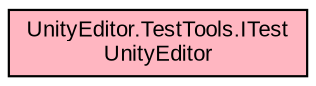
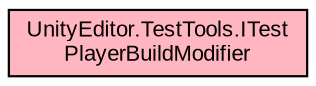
(158, 43) -> (158, 43)
